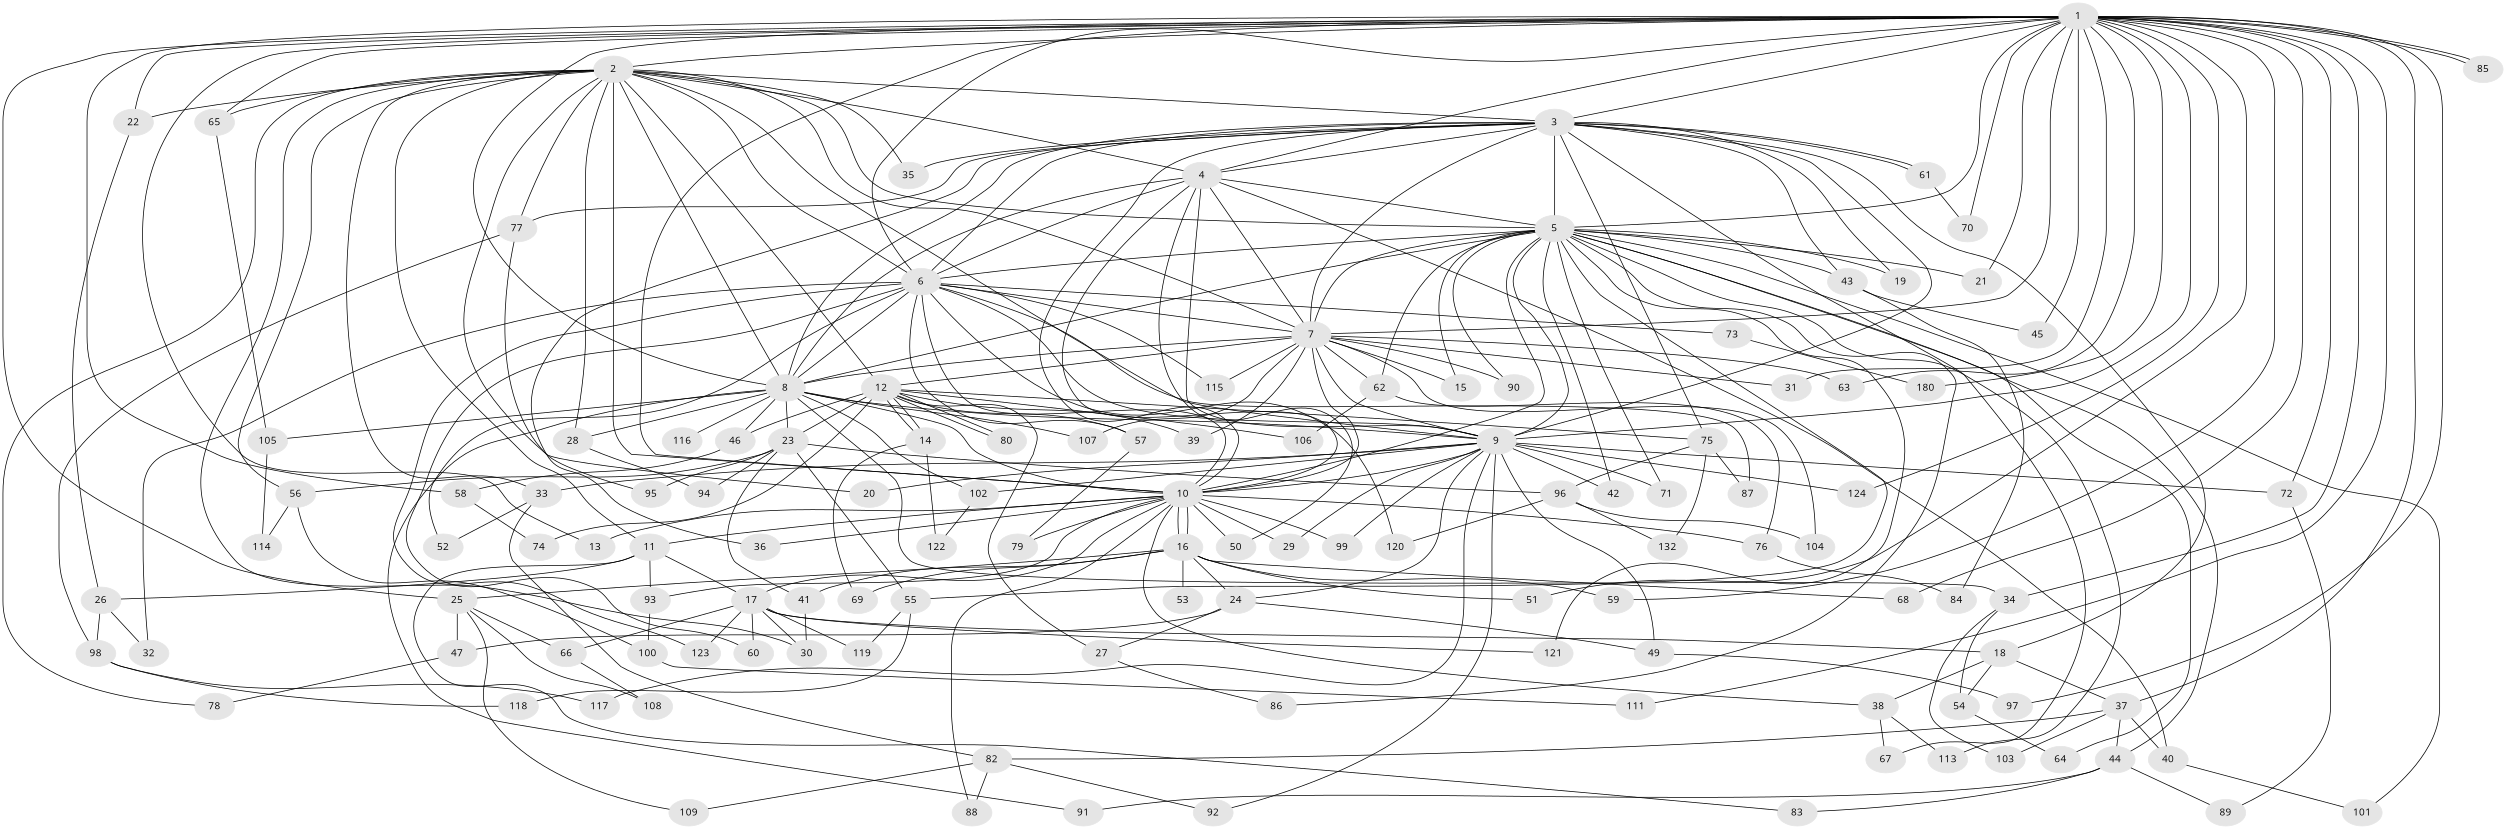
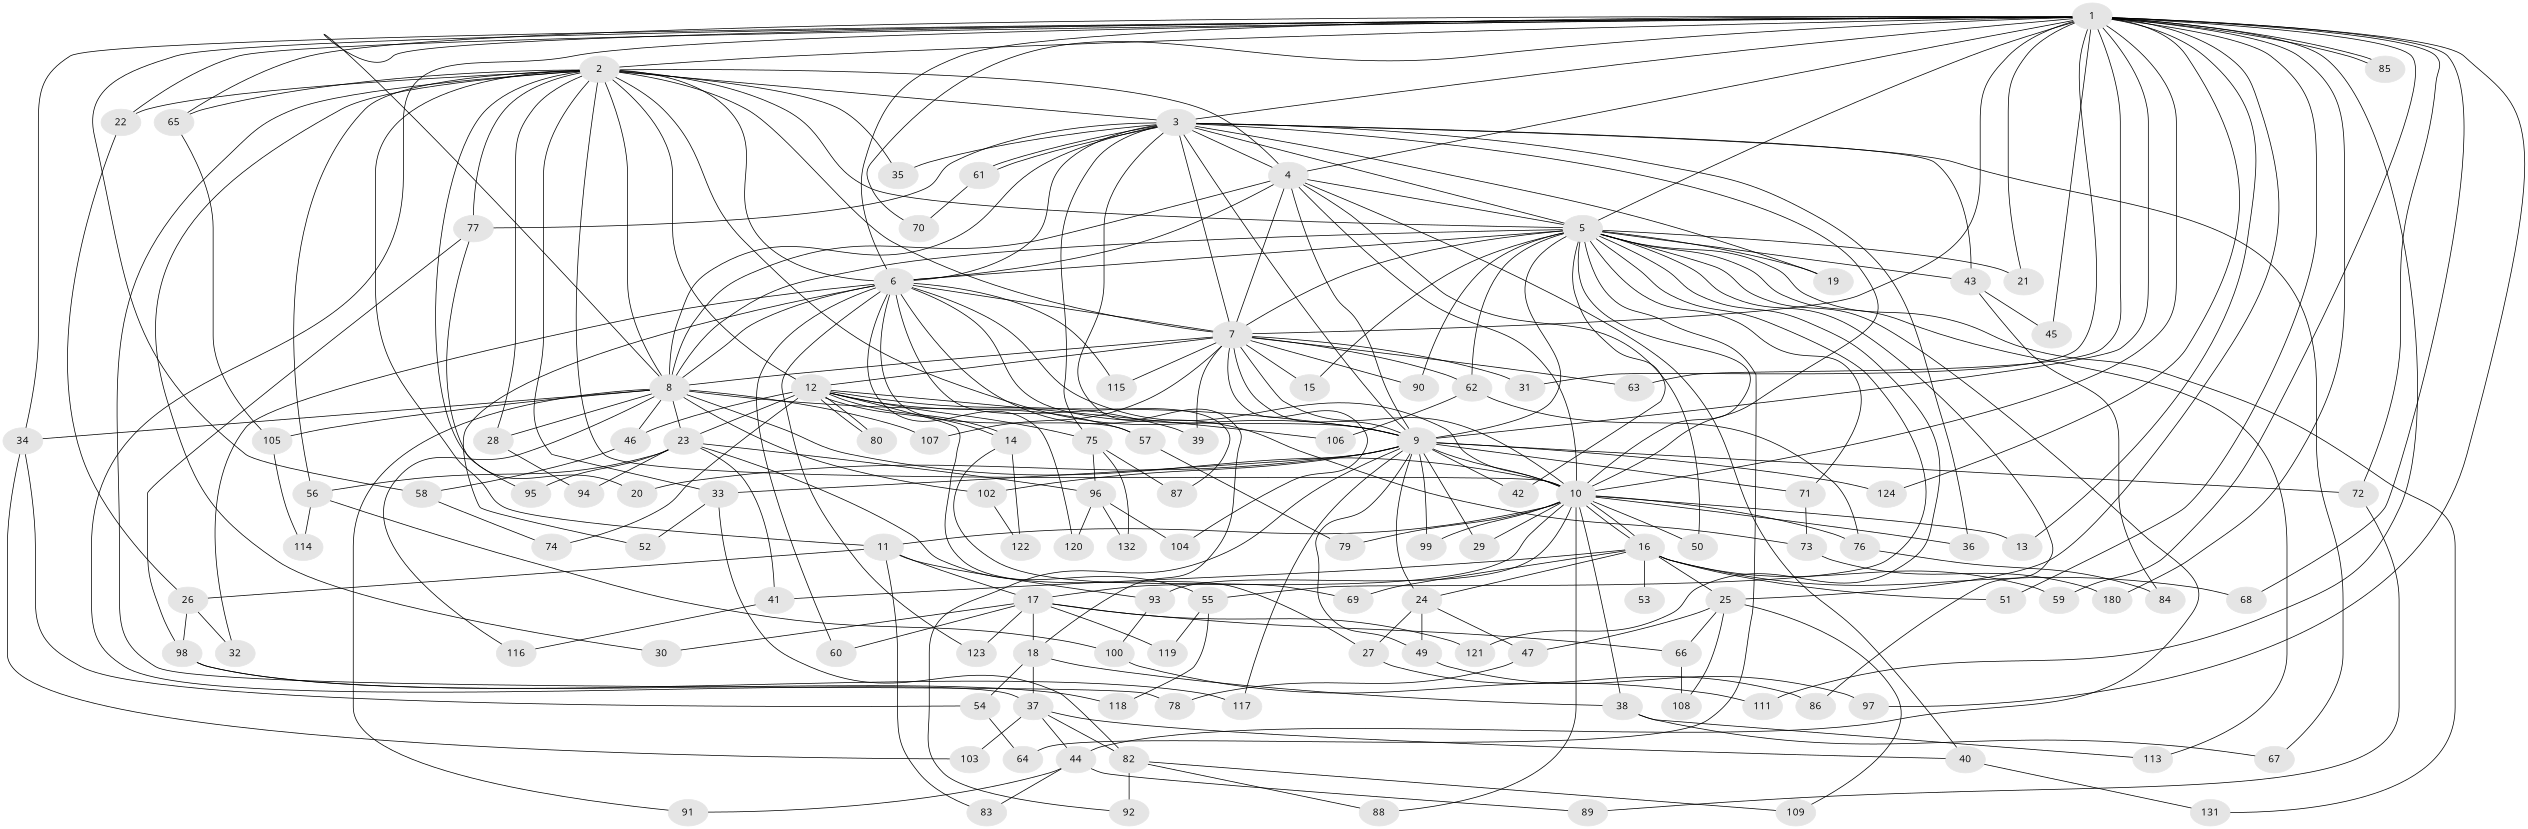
none -> (1806, 518)
(806, 627) -> (645, 627)
(2362, 813) -> (2210, 813)
